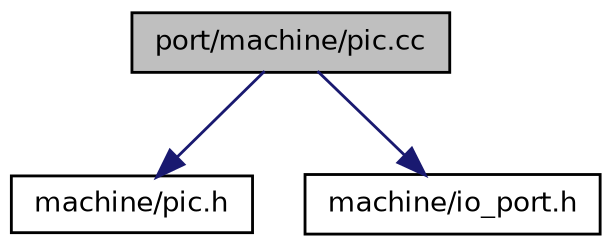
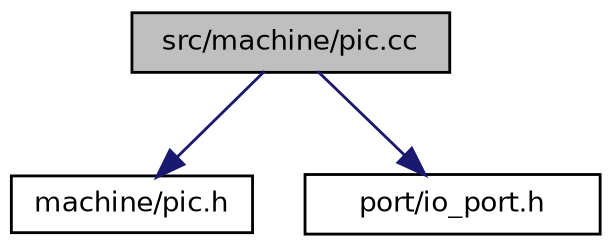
(291, 43) -> (291, 43)
(453, 204) -> (453, 204)
